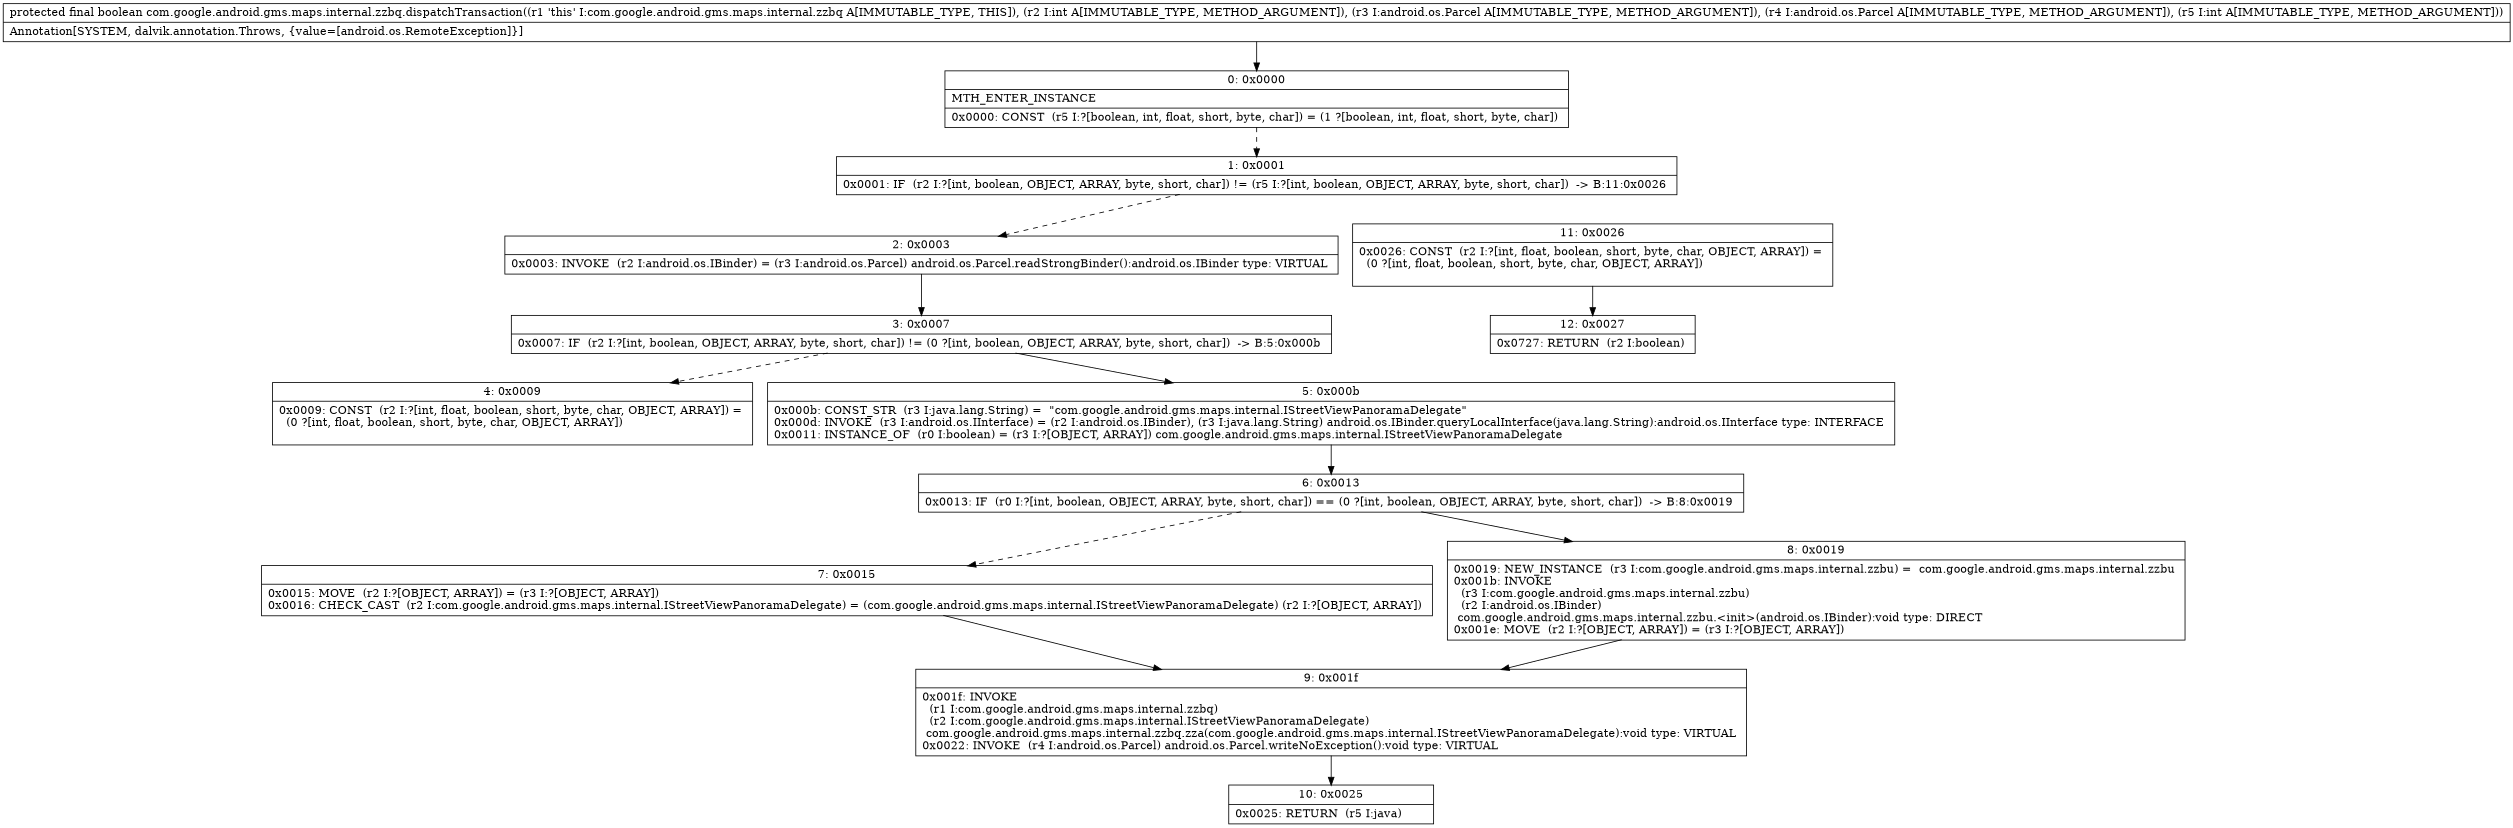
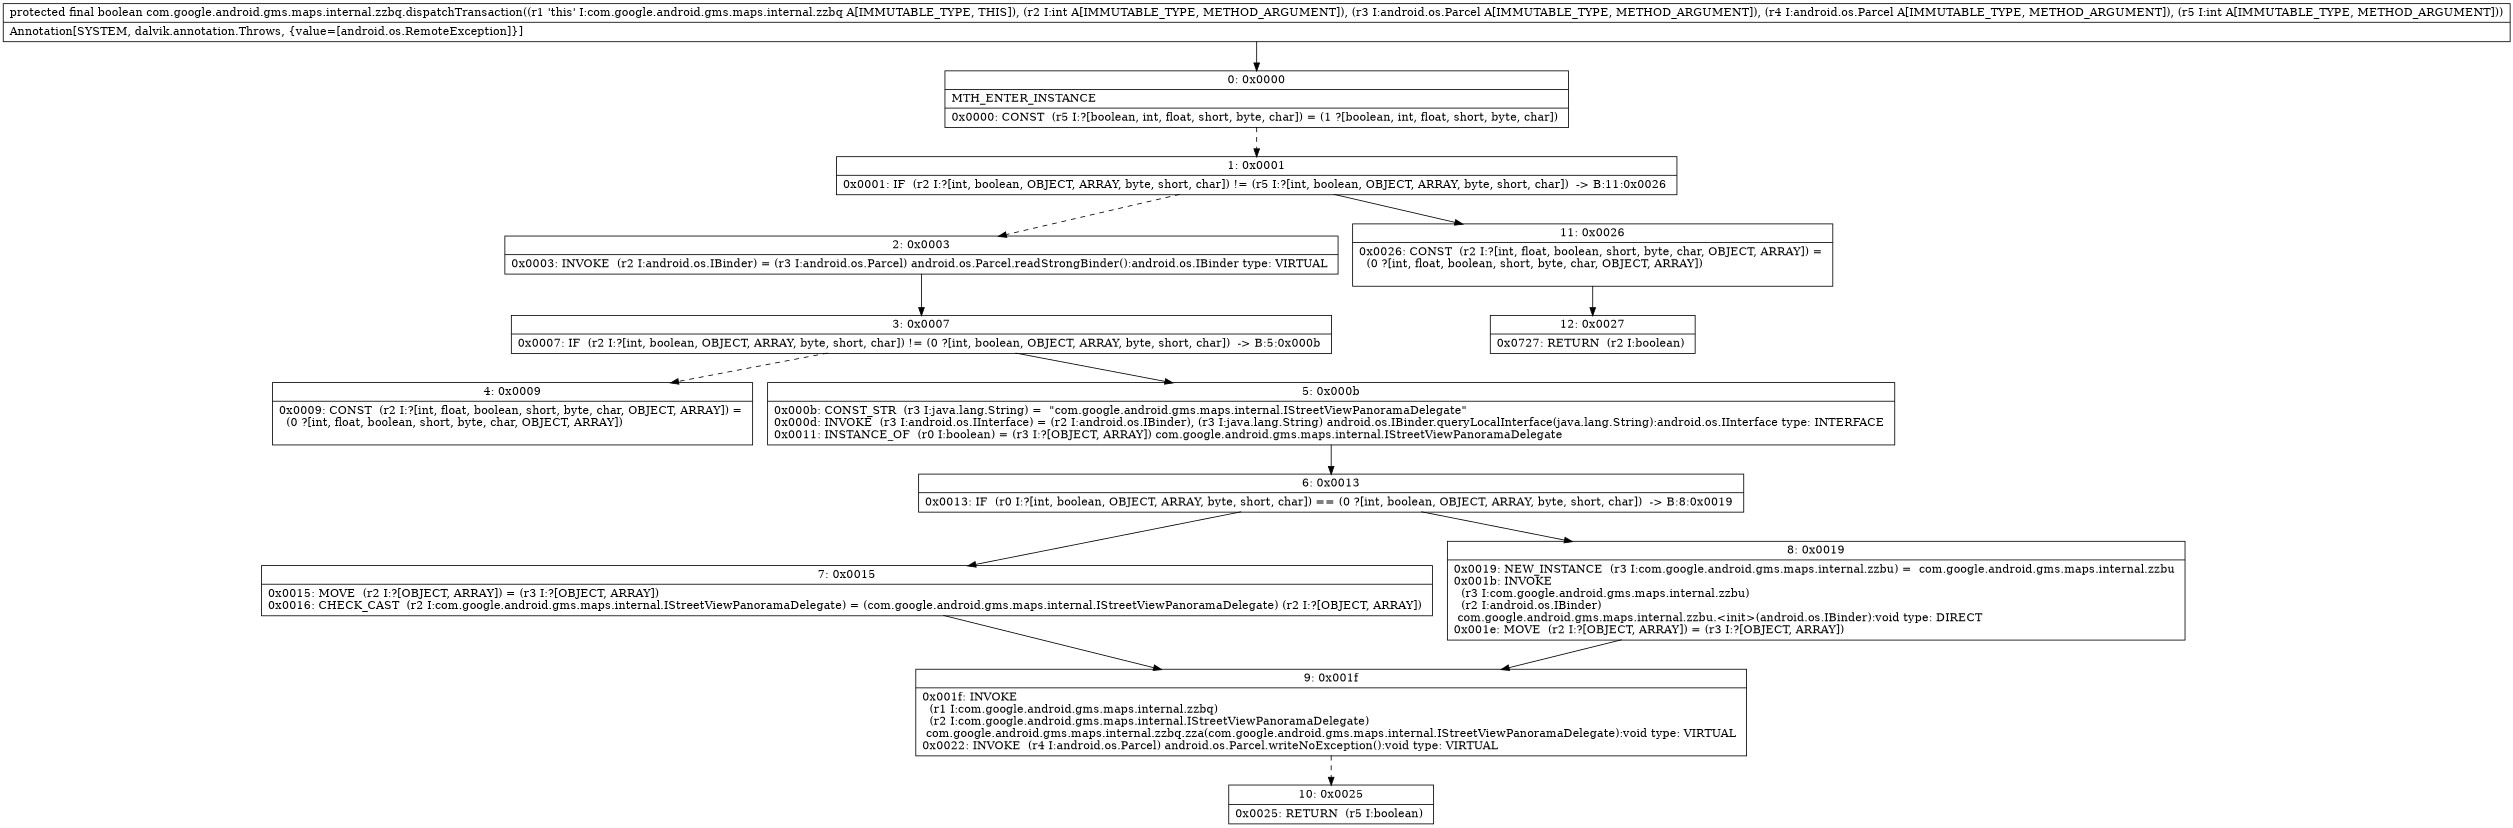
none -> (1394, 208)
(1108, 538) -> (1108, 538)
(1331, 766) -> (1331, 766)
(1321, 814) -> (1331, 814)
